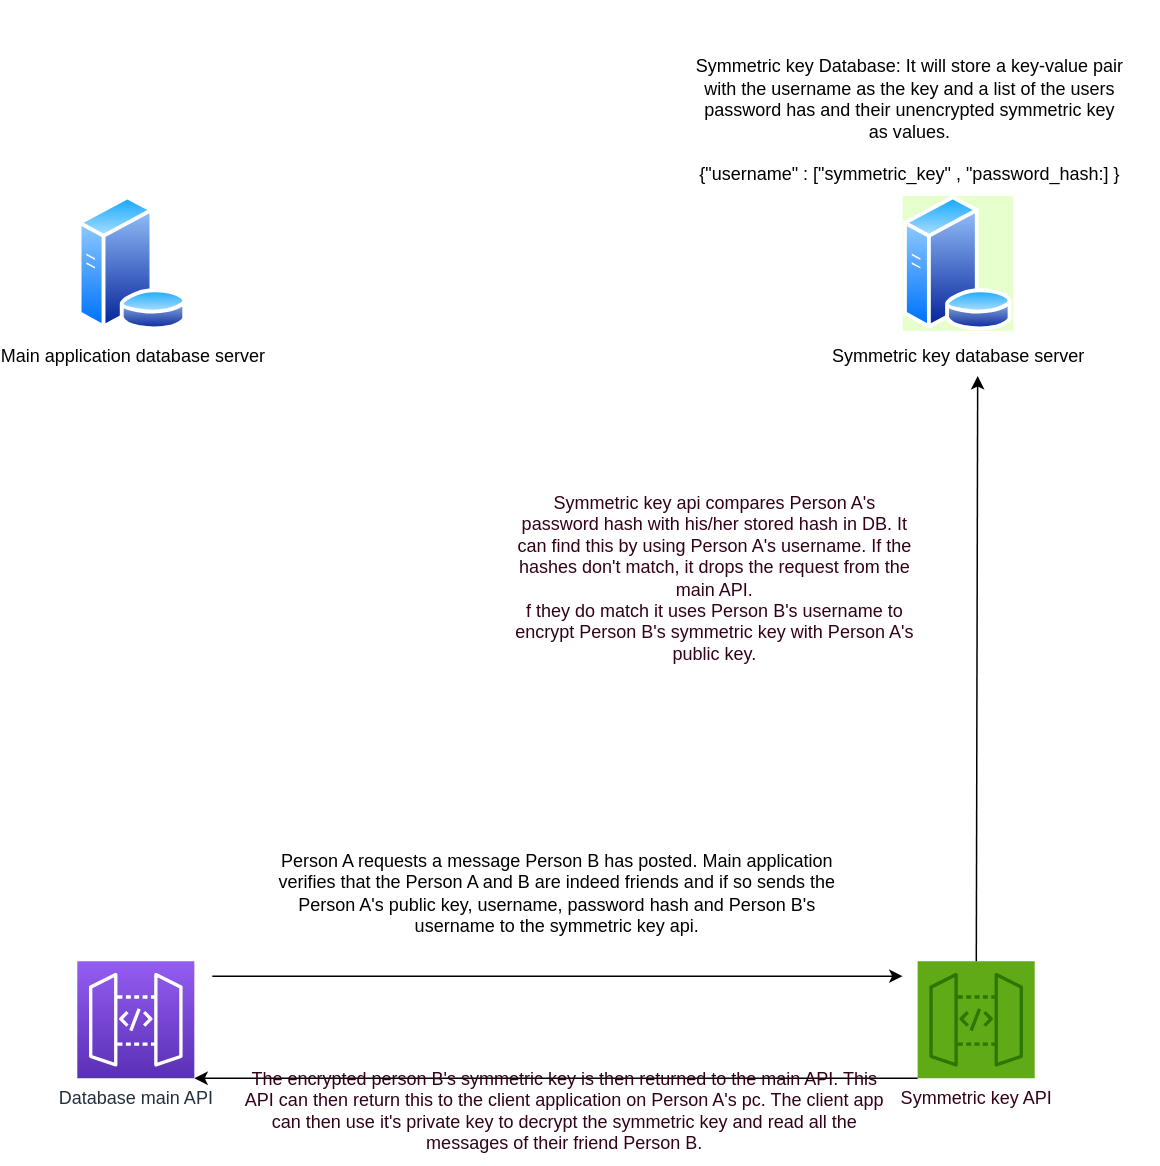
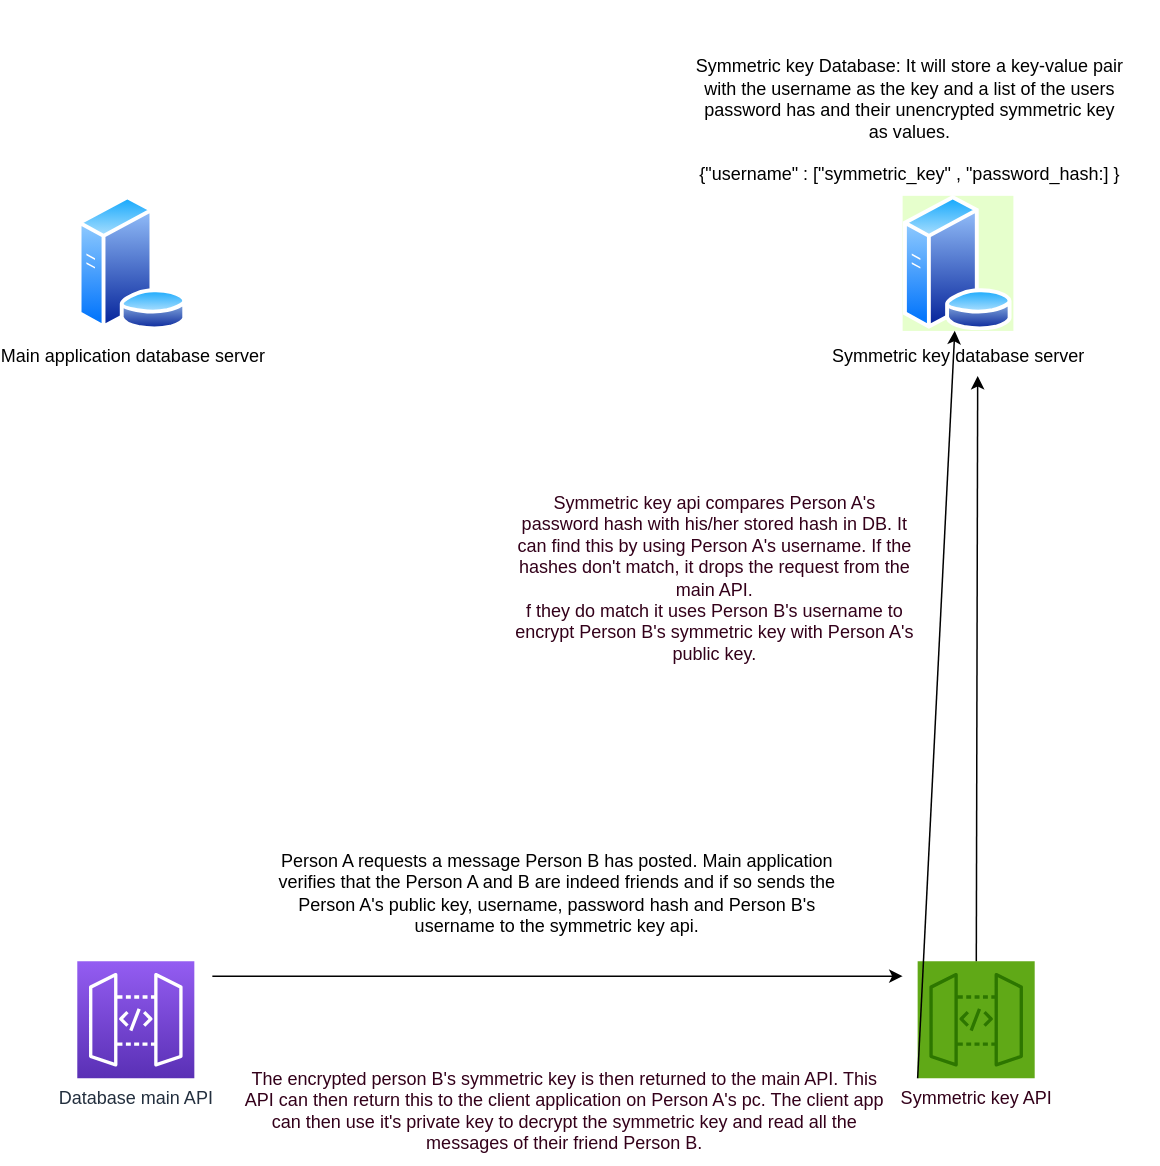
(561, 1078) -> (936, 709)
